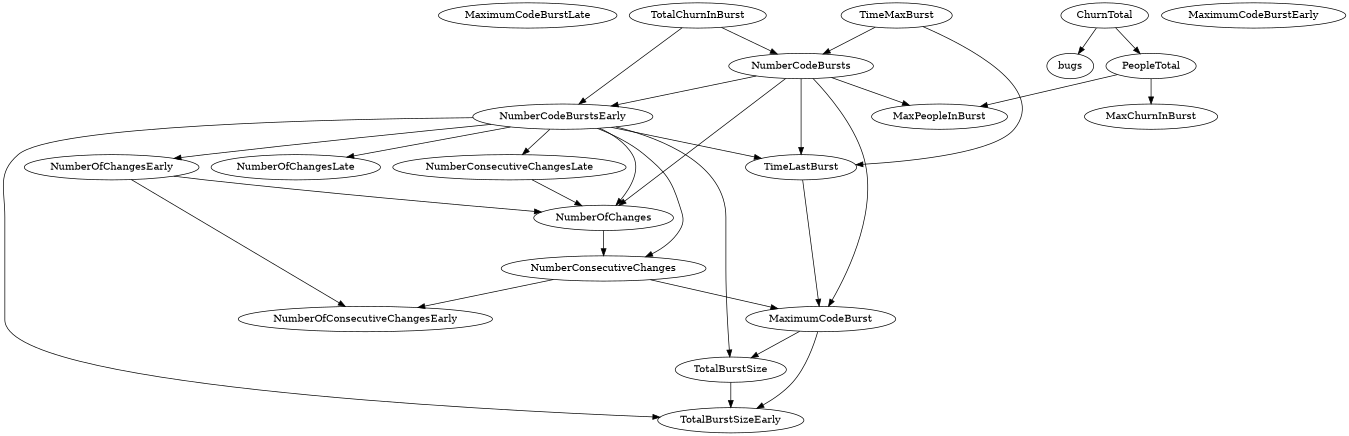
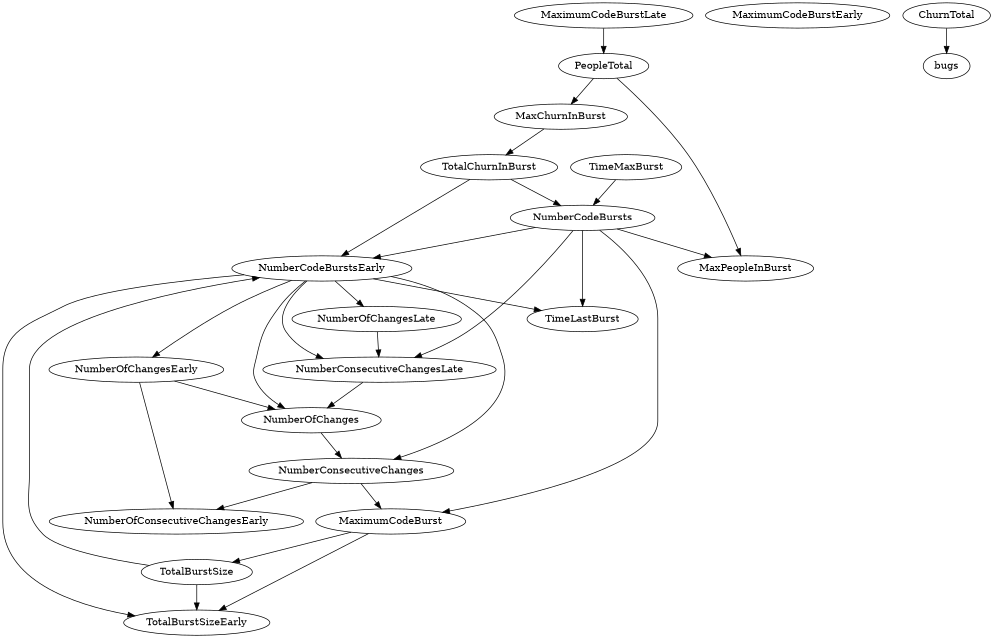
(1125, 38) -> (604, 37)
(1014, 130) -> none
none -> (528, 140)
(705, 140) -> (508, 299)
(724, 207) -> (30, 385)
(810, 240) -> none
none -> (378, 341)
